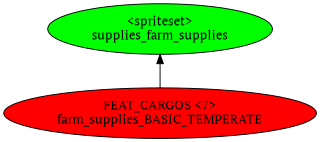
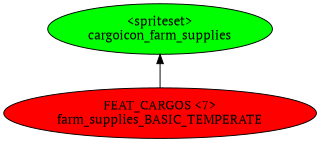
(160, 29) -> (160, 29)
